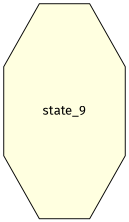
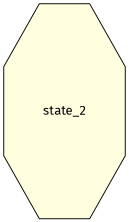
(64, 111) -> (64, 111)
